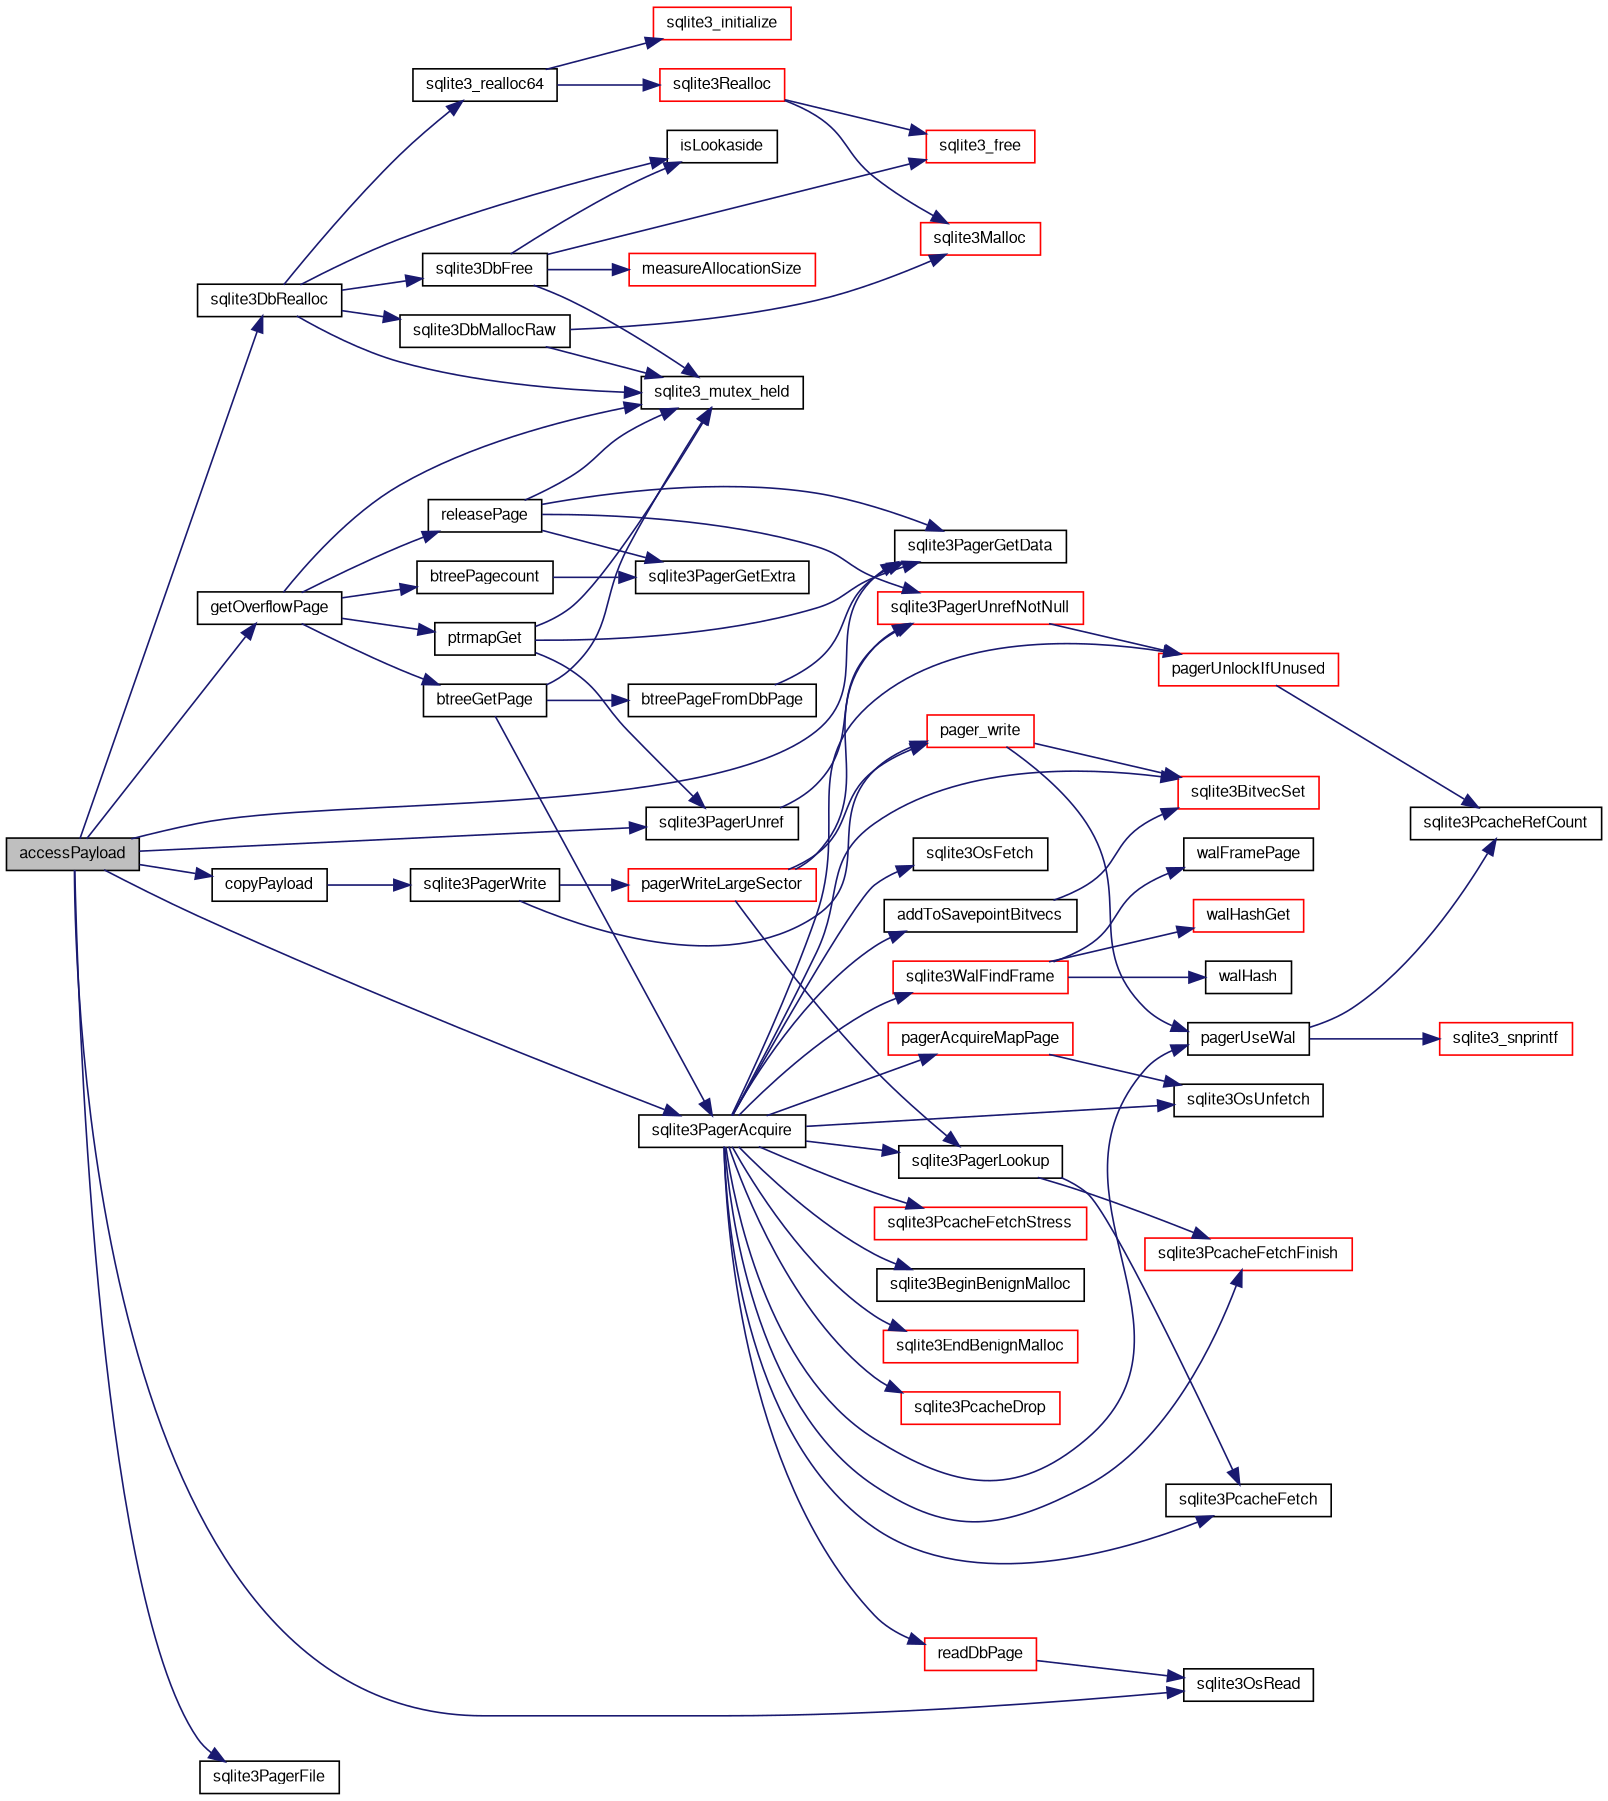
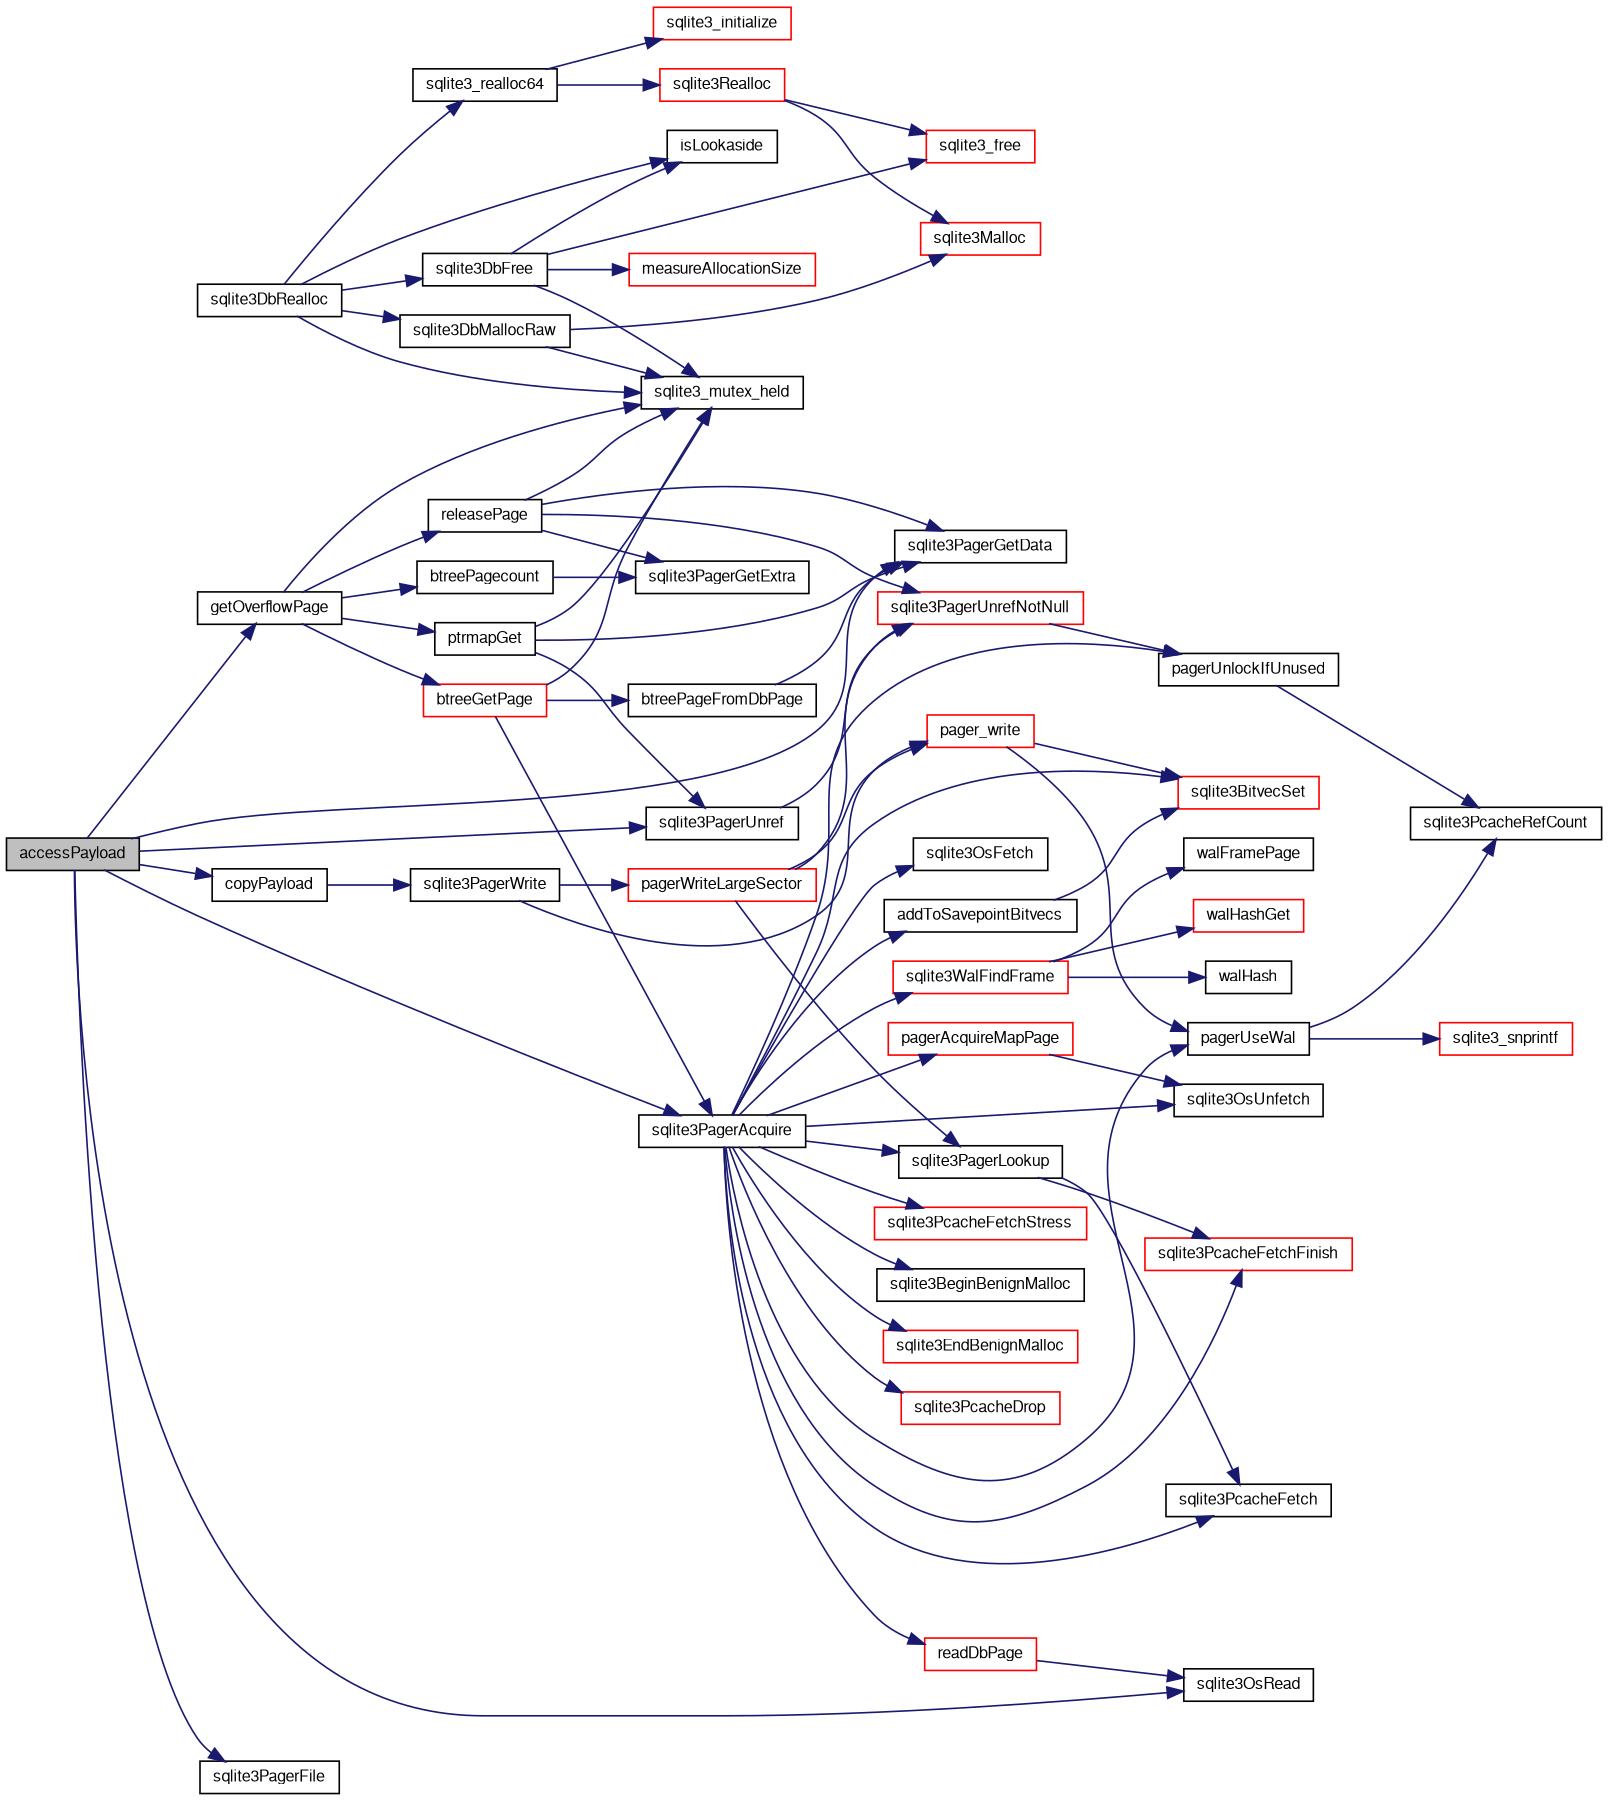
(169, 585) -> none
(1249, 670) -> (1249, 670)
(485, 700) -> (485, 700)
